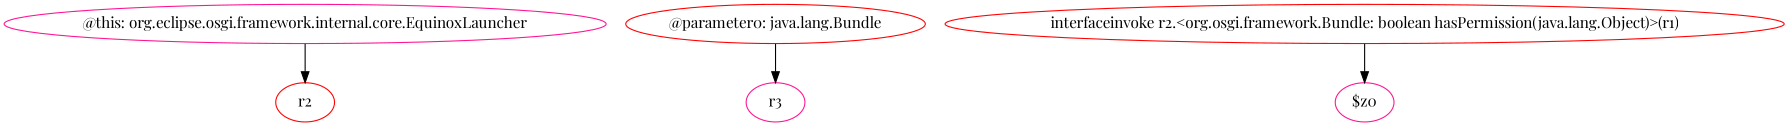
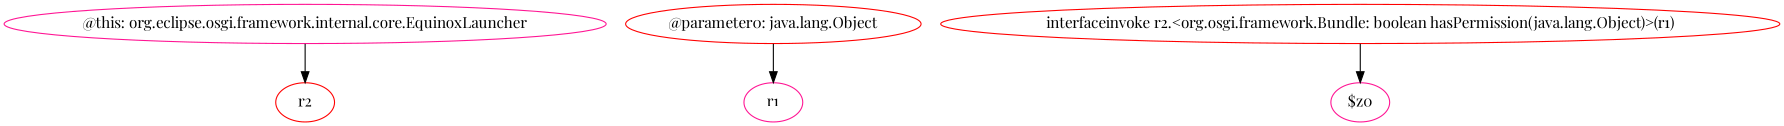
(776, 24) -> (773, 24)
(776, 102) -> (773, 102)
